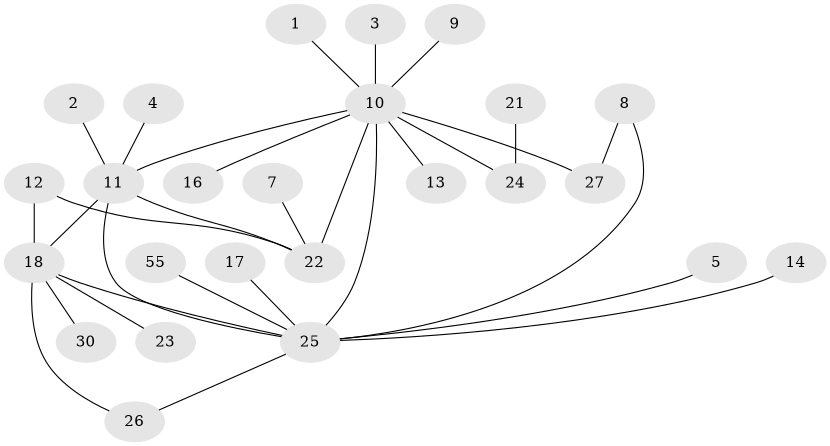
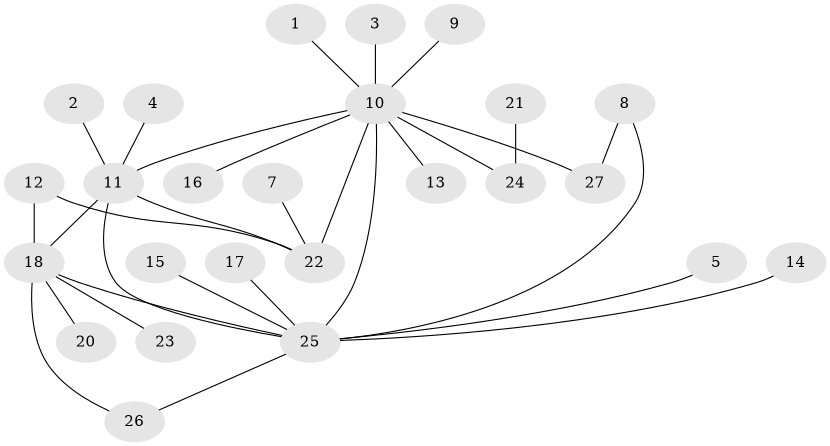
(156, 263) -> (156, 263)
(86, 342) -> (86, 342)
